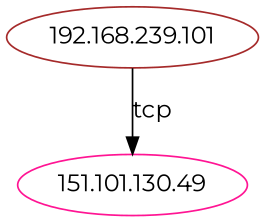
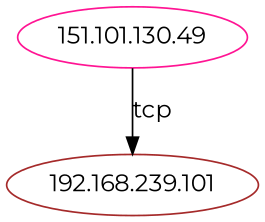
(133, 103) -> (133, 103)
